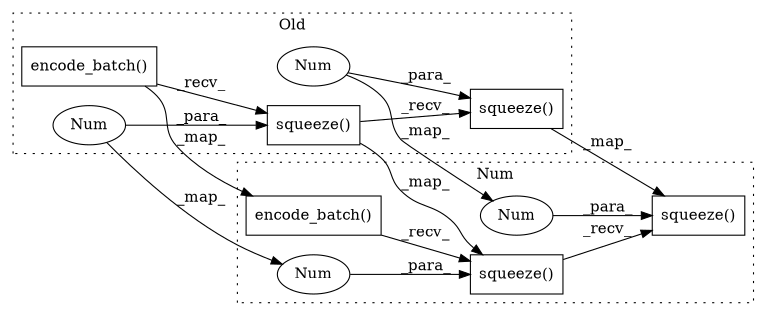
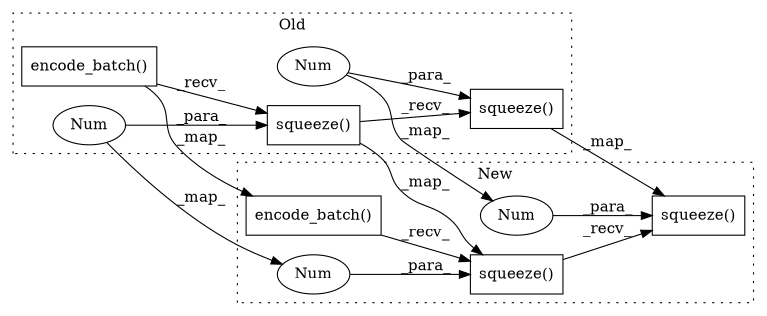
(495, 175) -> (495, 175)
